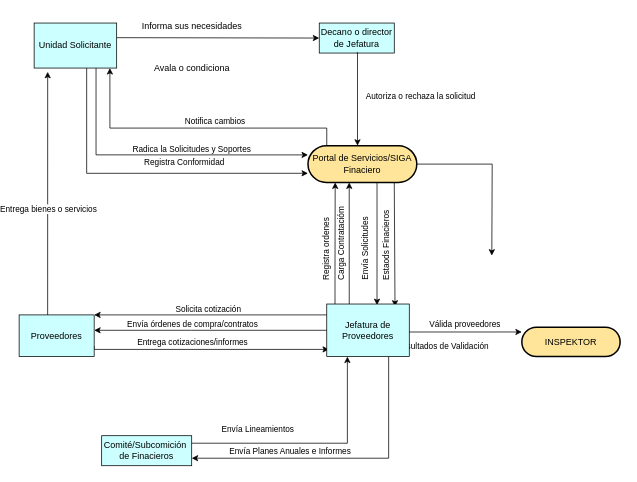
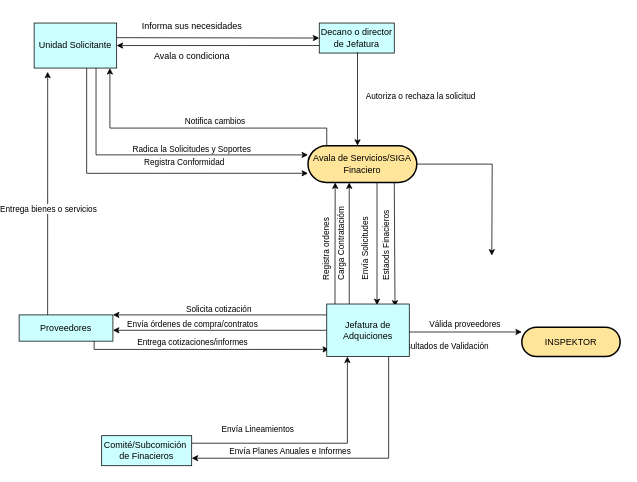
none -> (221, 45)
(192, 68) -> (192, 57)
(362, 164) -> (362, 164)
(368, 330) -> (368, 330)
(57, 335) -> (66, 328)
